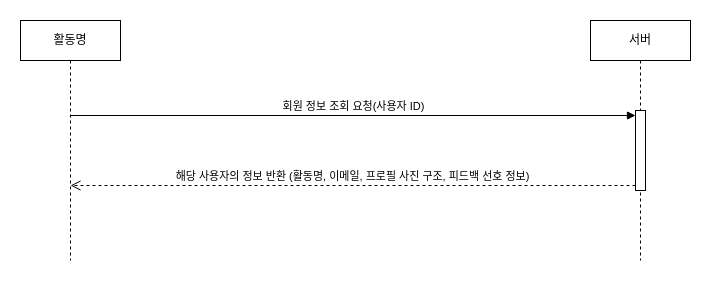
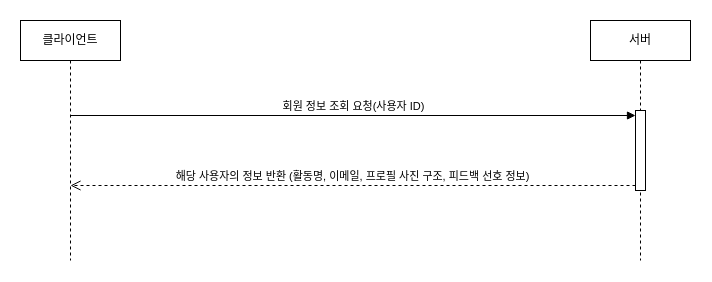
(71, 41) -> (71, 41)
